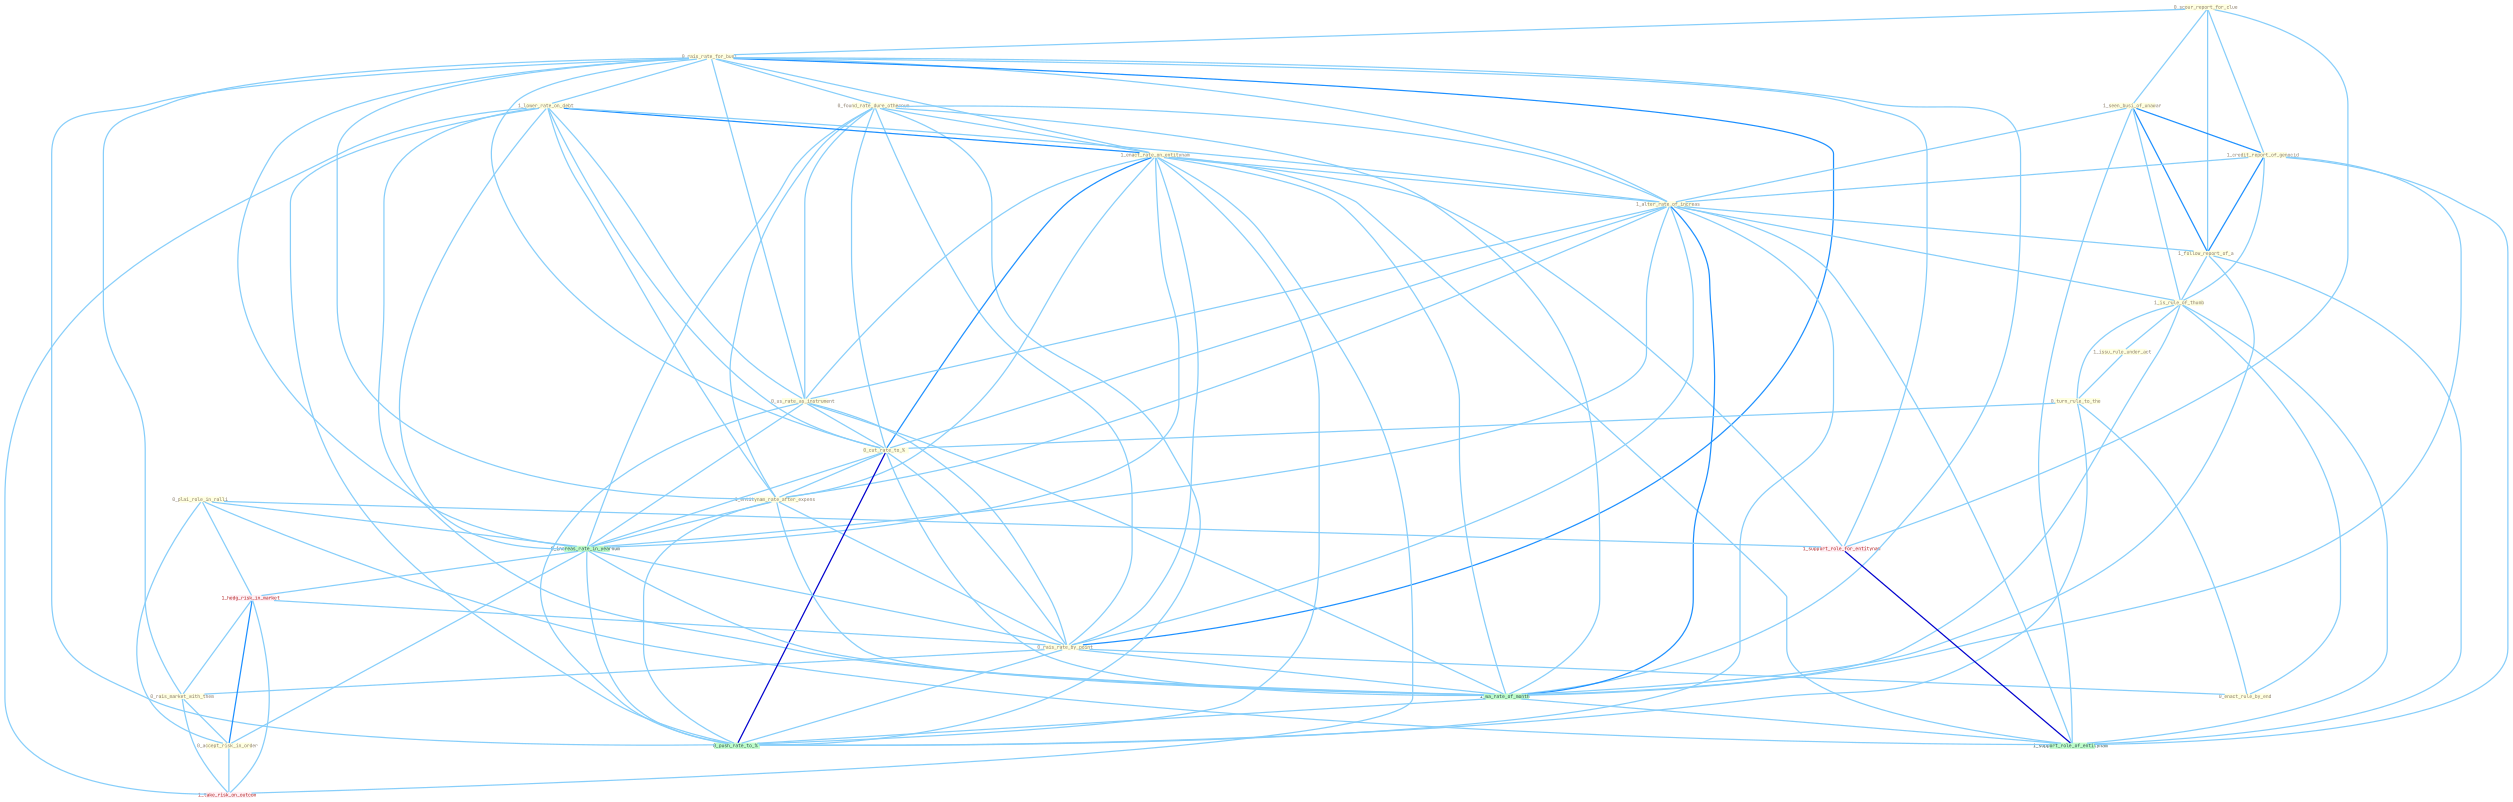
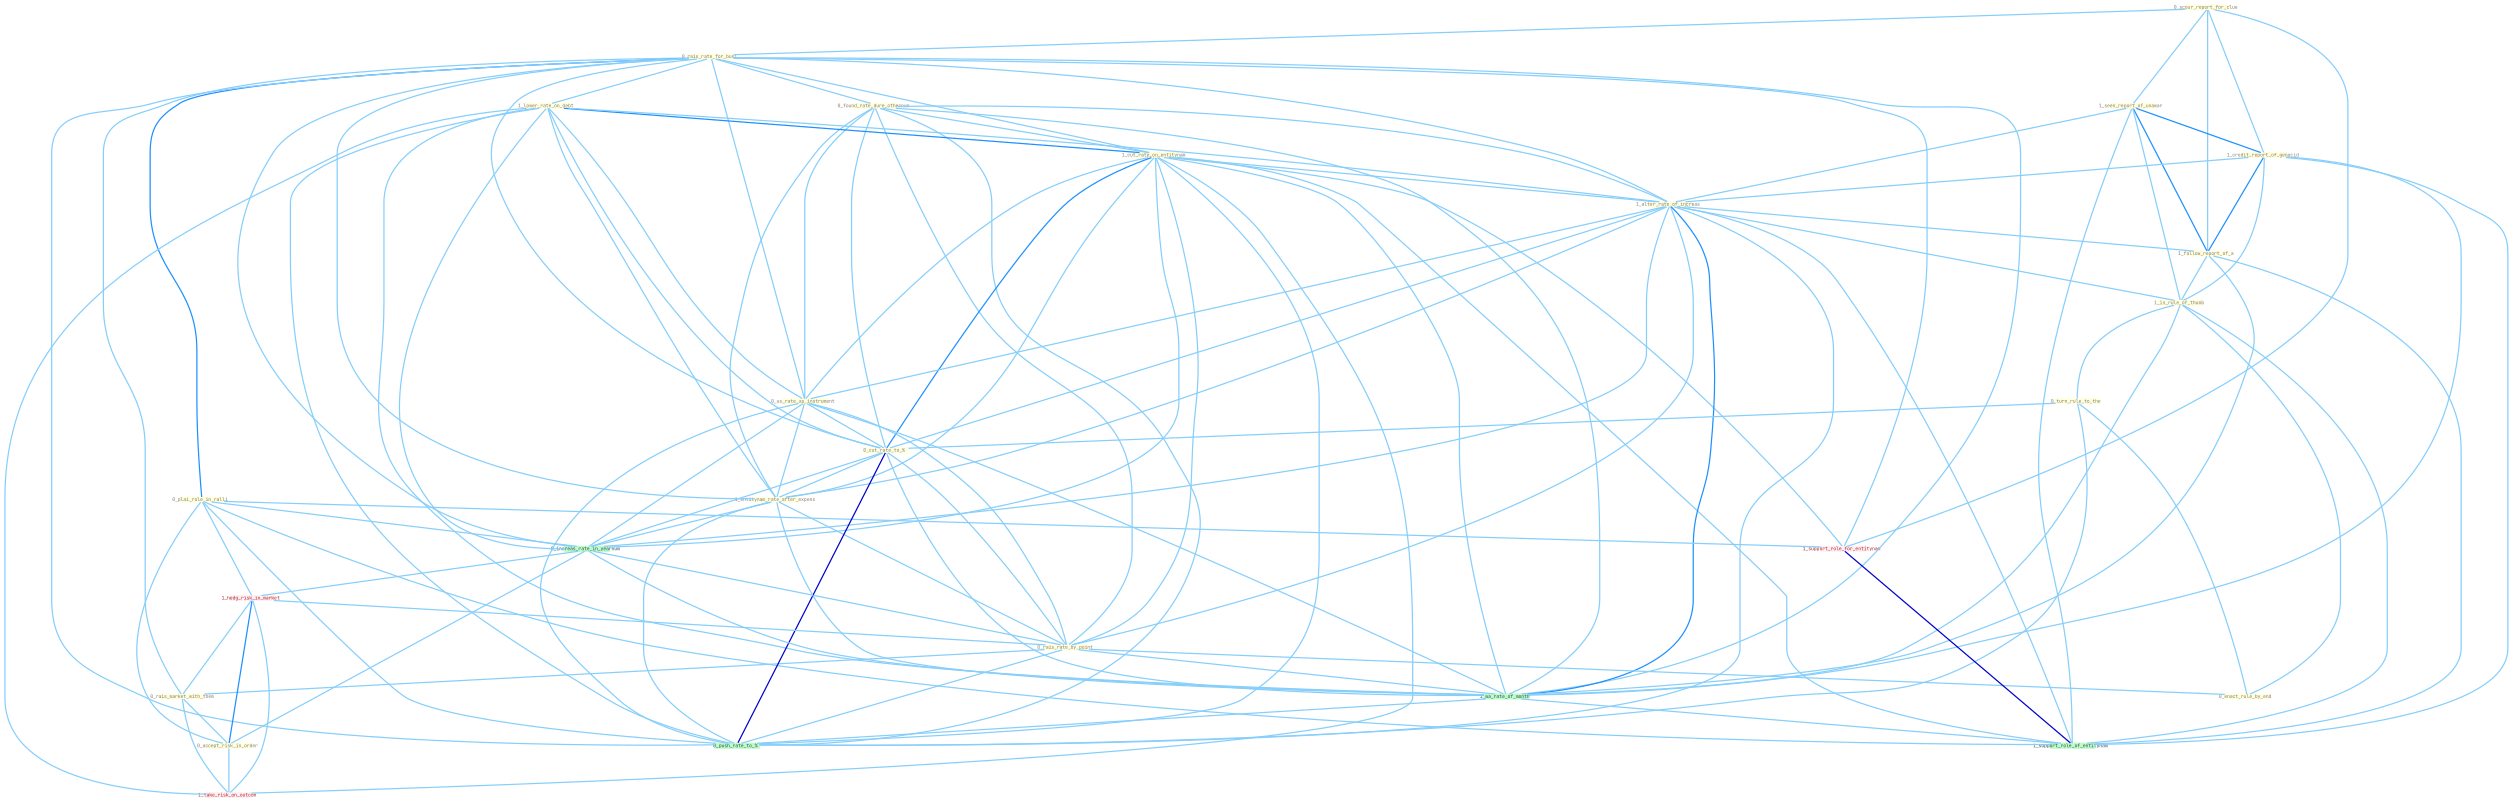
(2133, 106) -> (2133, 106)
(1781, 132) -> (163, 116)
(1155, 155) -> (1155, 155)
(706, 294) -> none
(2124, 352) -> none
none -> (791, 450)
(614, 681) -> (421, 703)
